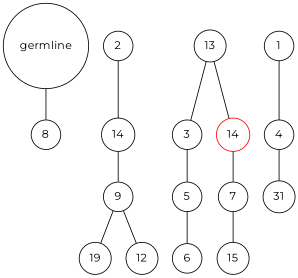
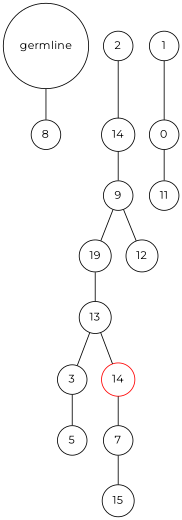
(279, 135) -> (164, 135)
(279, 197) -> (164, 196)
(187, 258) -> none
none -> (95, 287)
